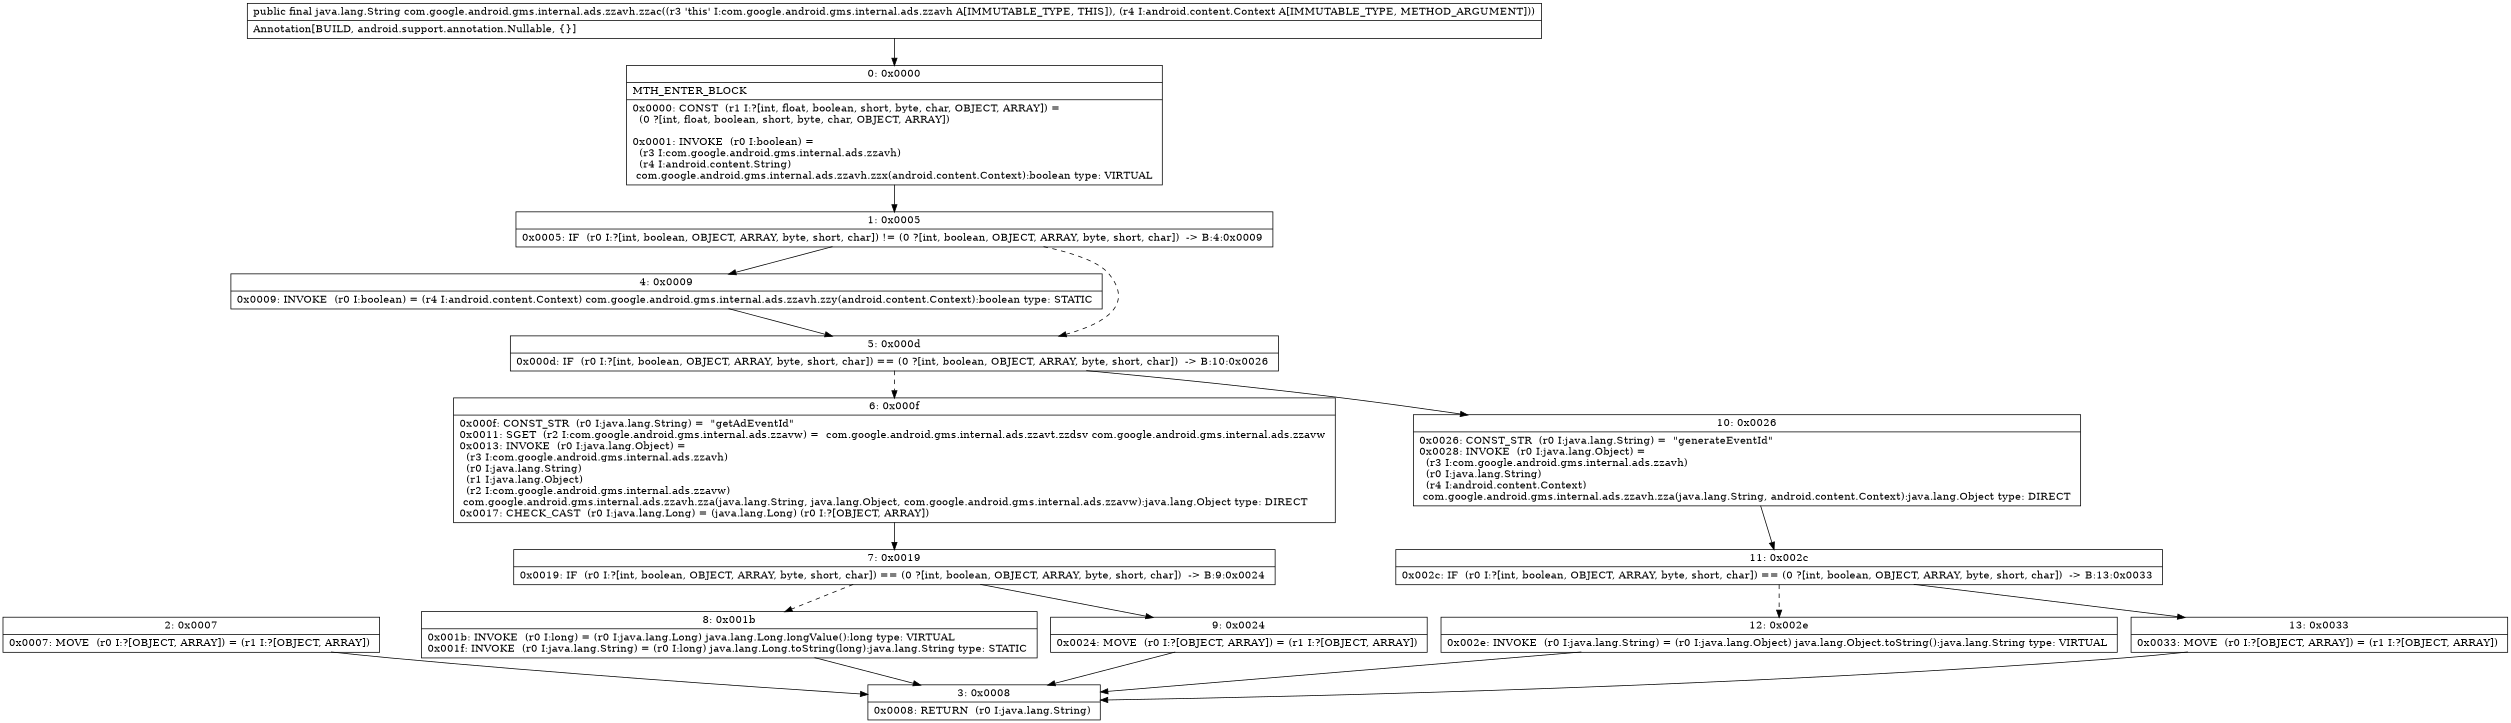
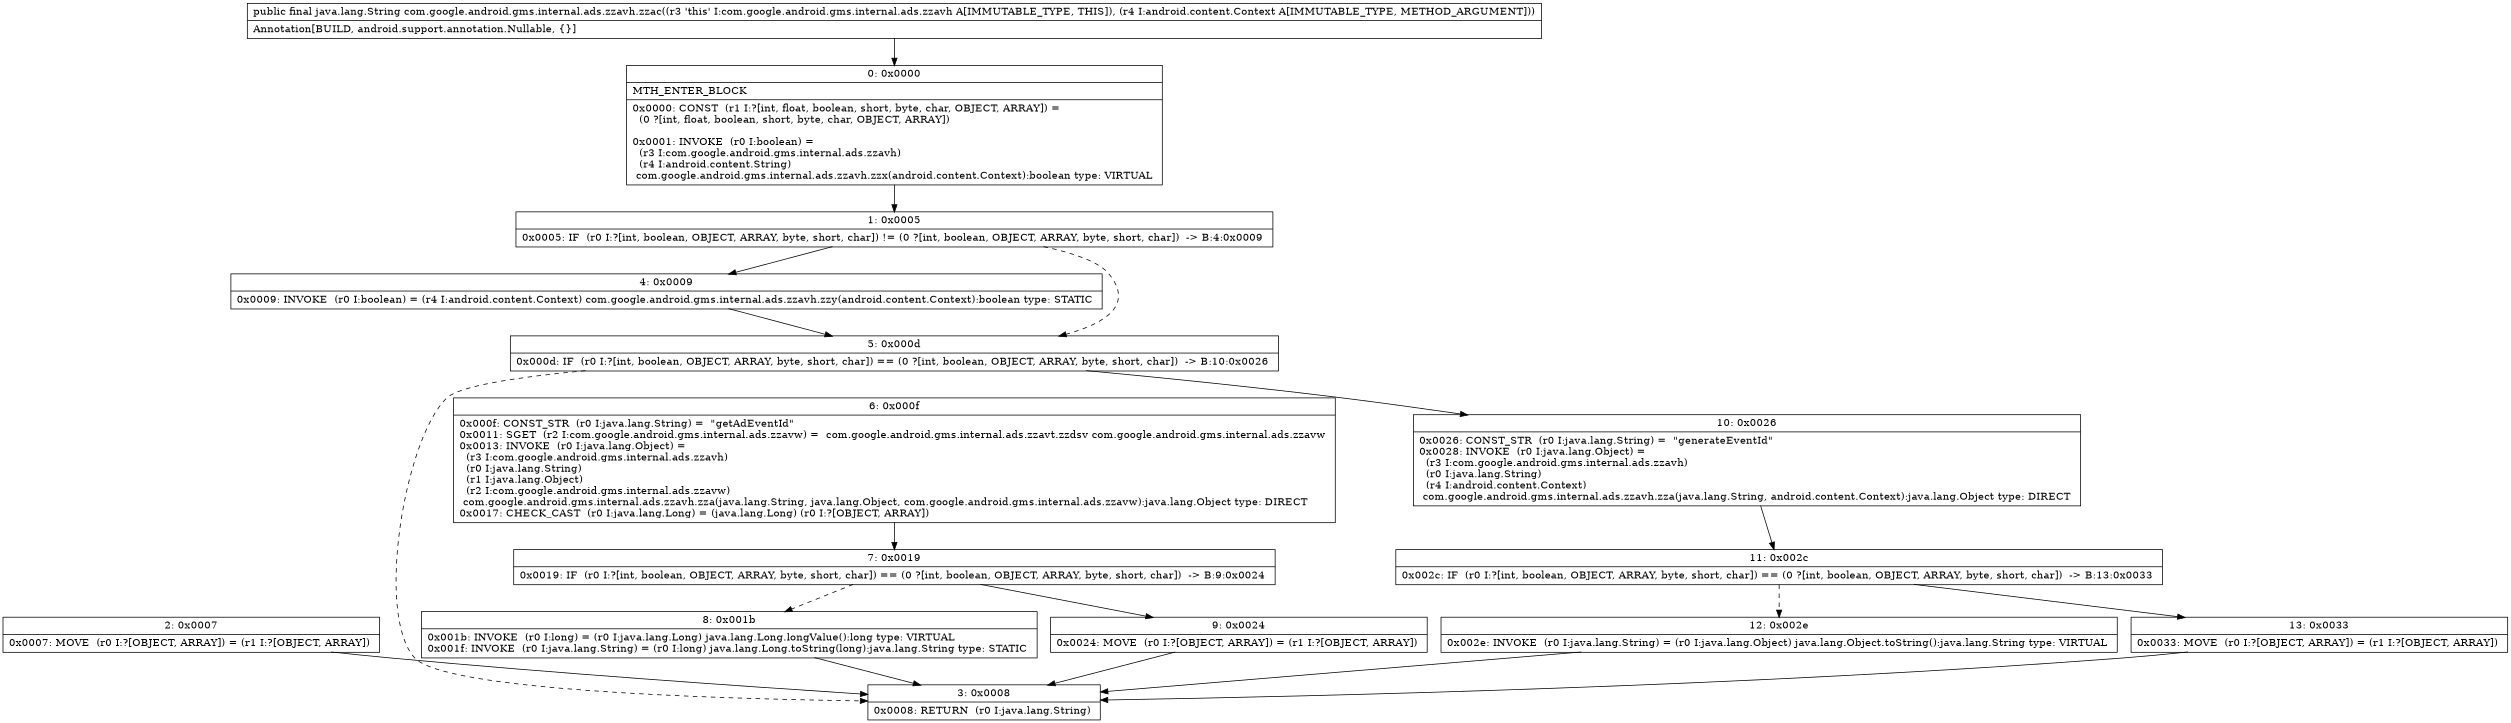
(894, 381) -> (413, 654)
